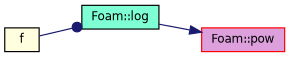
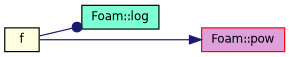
(174, 27) -> (114, 40)
